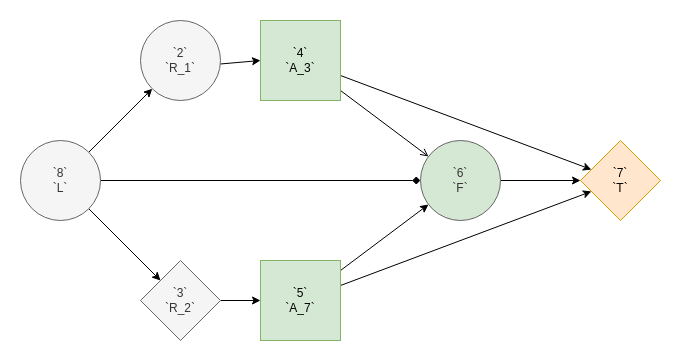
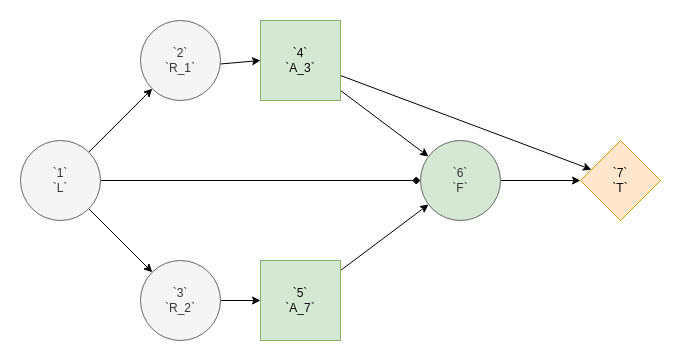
(423, 153) -> (422, 151)
(61, 181) -> (61, 181)
(463, 240) -> none
(181, 301) -> (181, 301)
